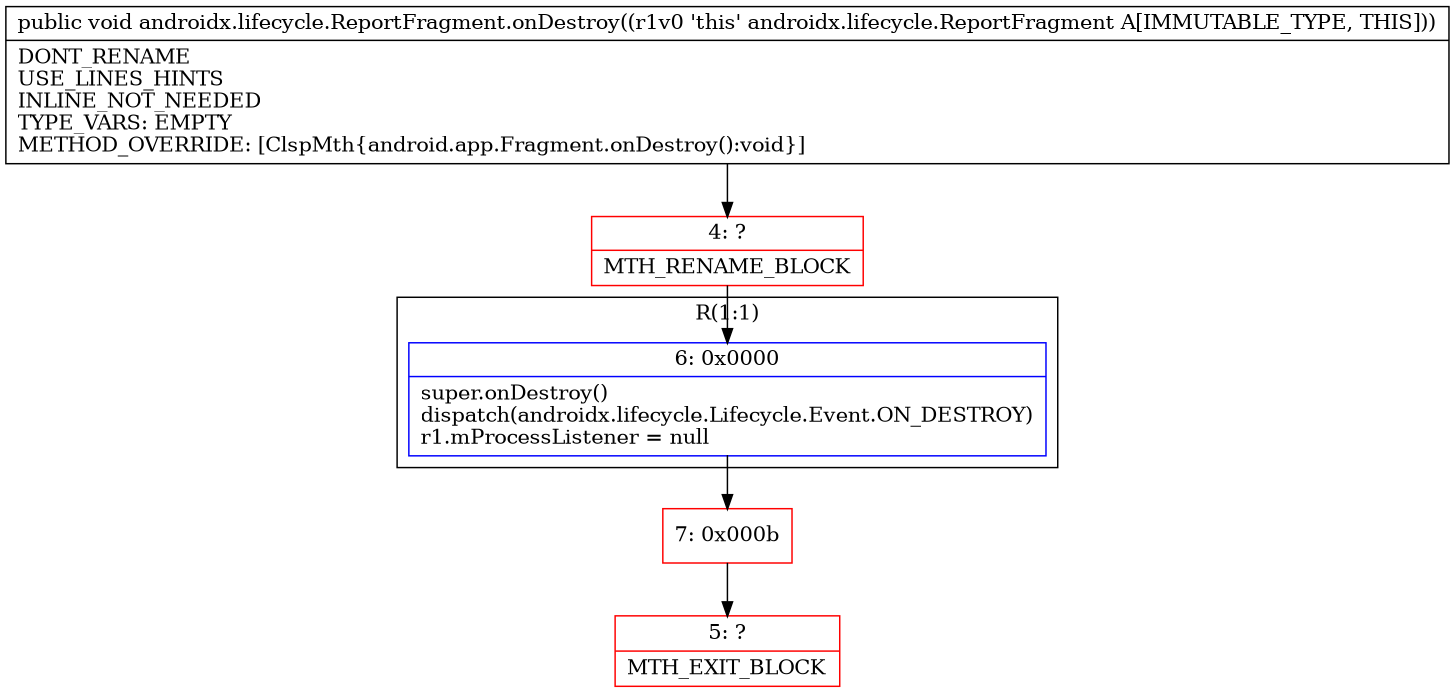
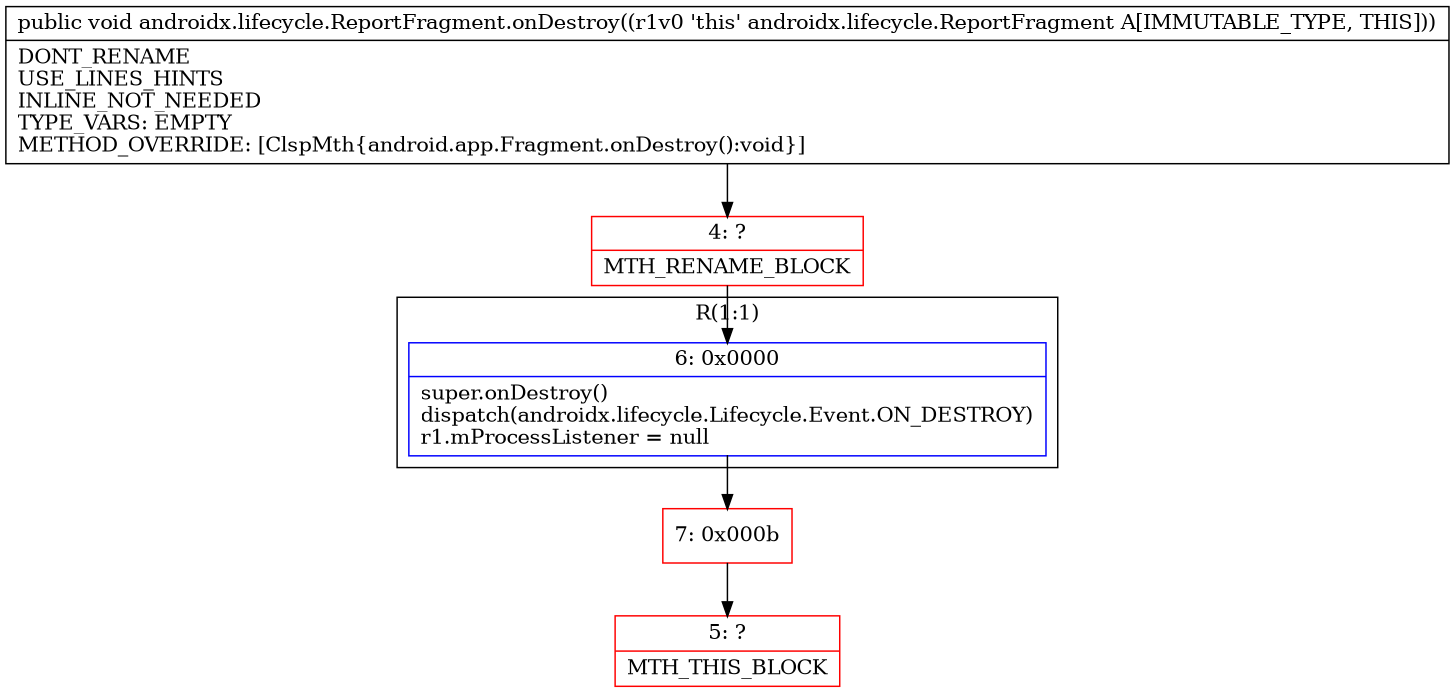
(727, 668) -> (727, 668)
